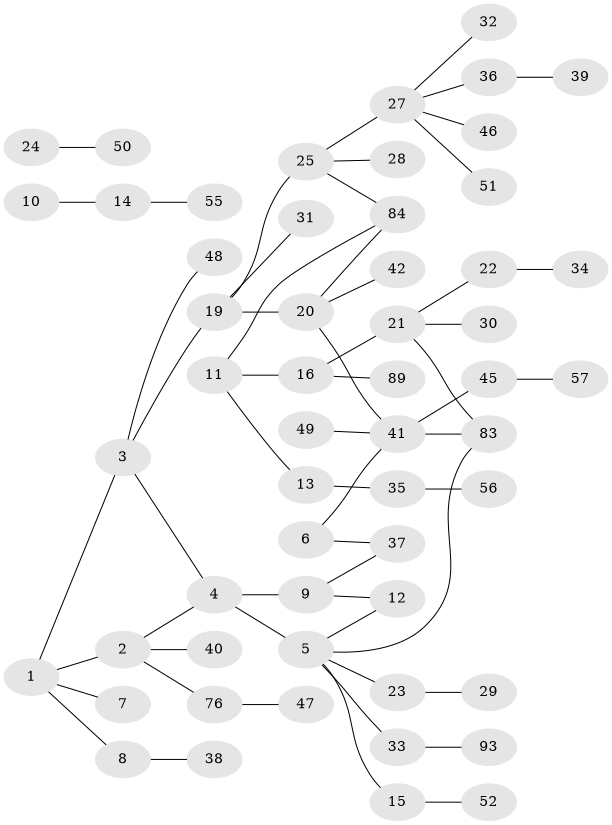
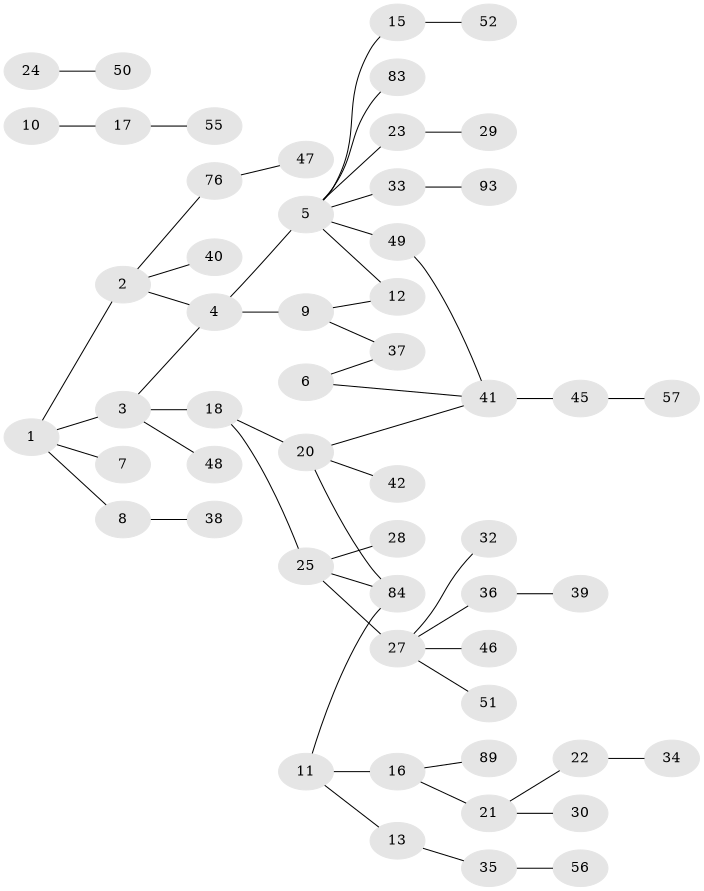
(123, 202) -> (123, 126)
(306, 219) -> none
none -> (352, 228)
(215, 312) -> (215, 410)
(443, 379) -> none
(443, 434) -> none
